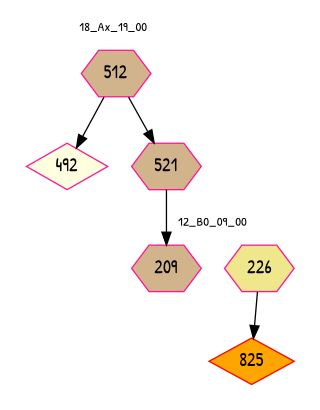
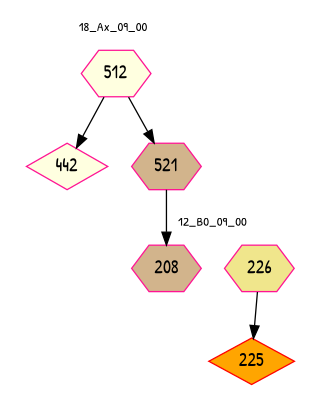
(114, 28) -> (114, 28)
(116, 74) -> (116, 74)
(67, 166) -> (67, 166)
(166, 268) -> (166, 268)
(252, 361) -> (252, 361)
